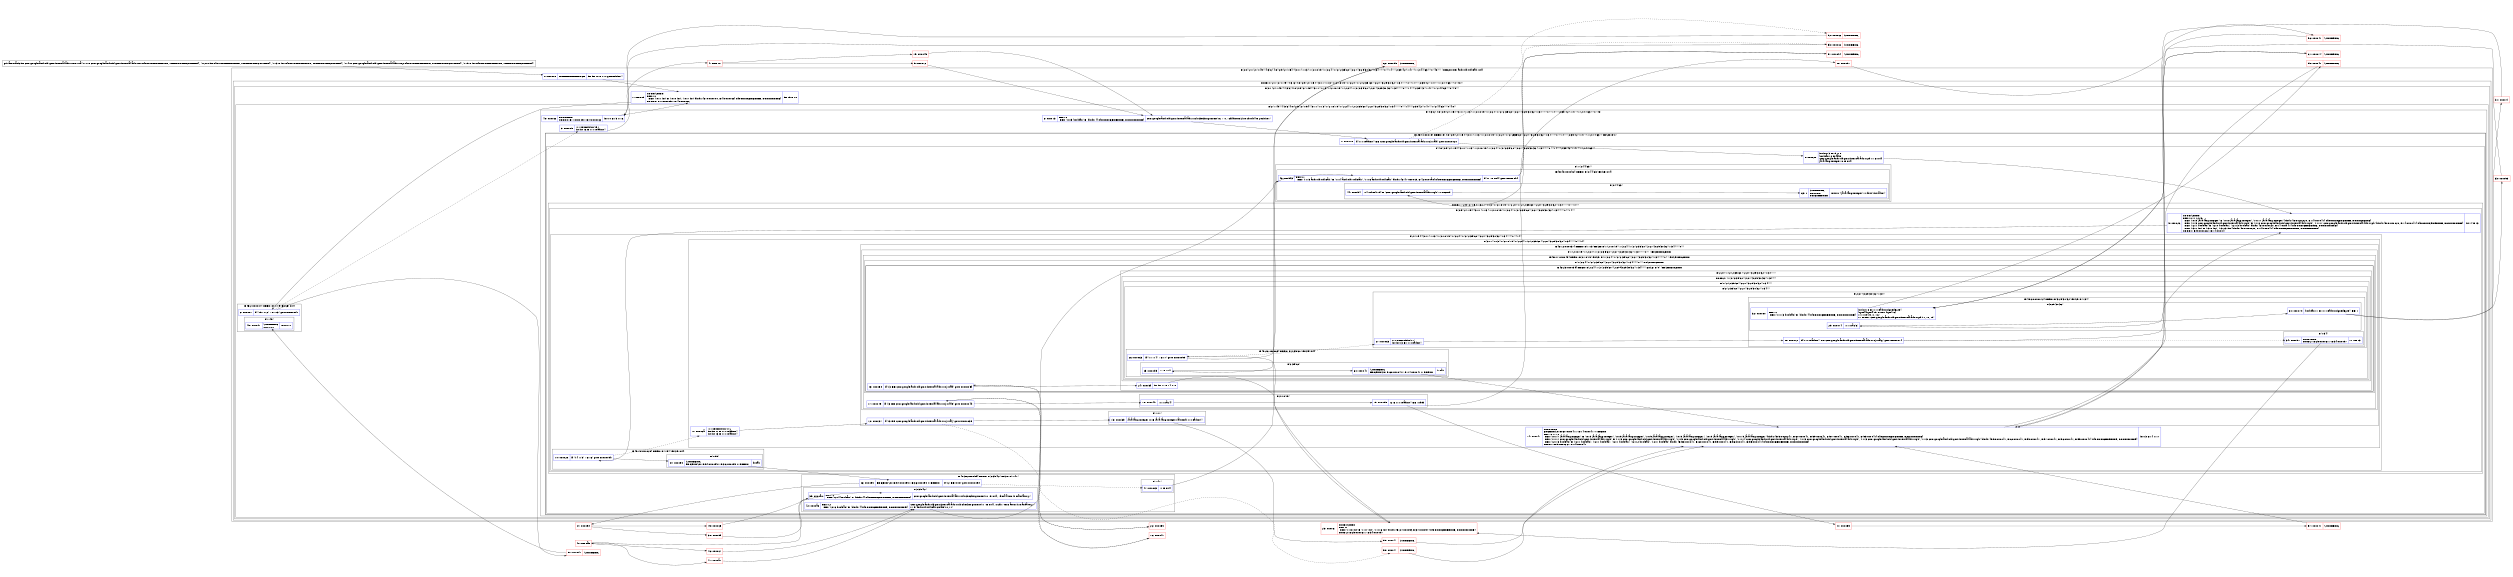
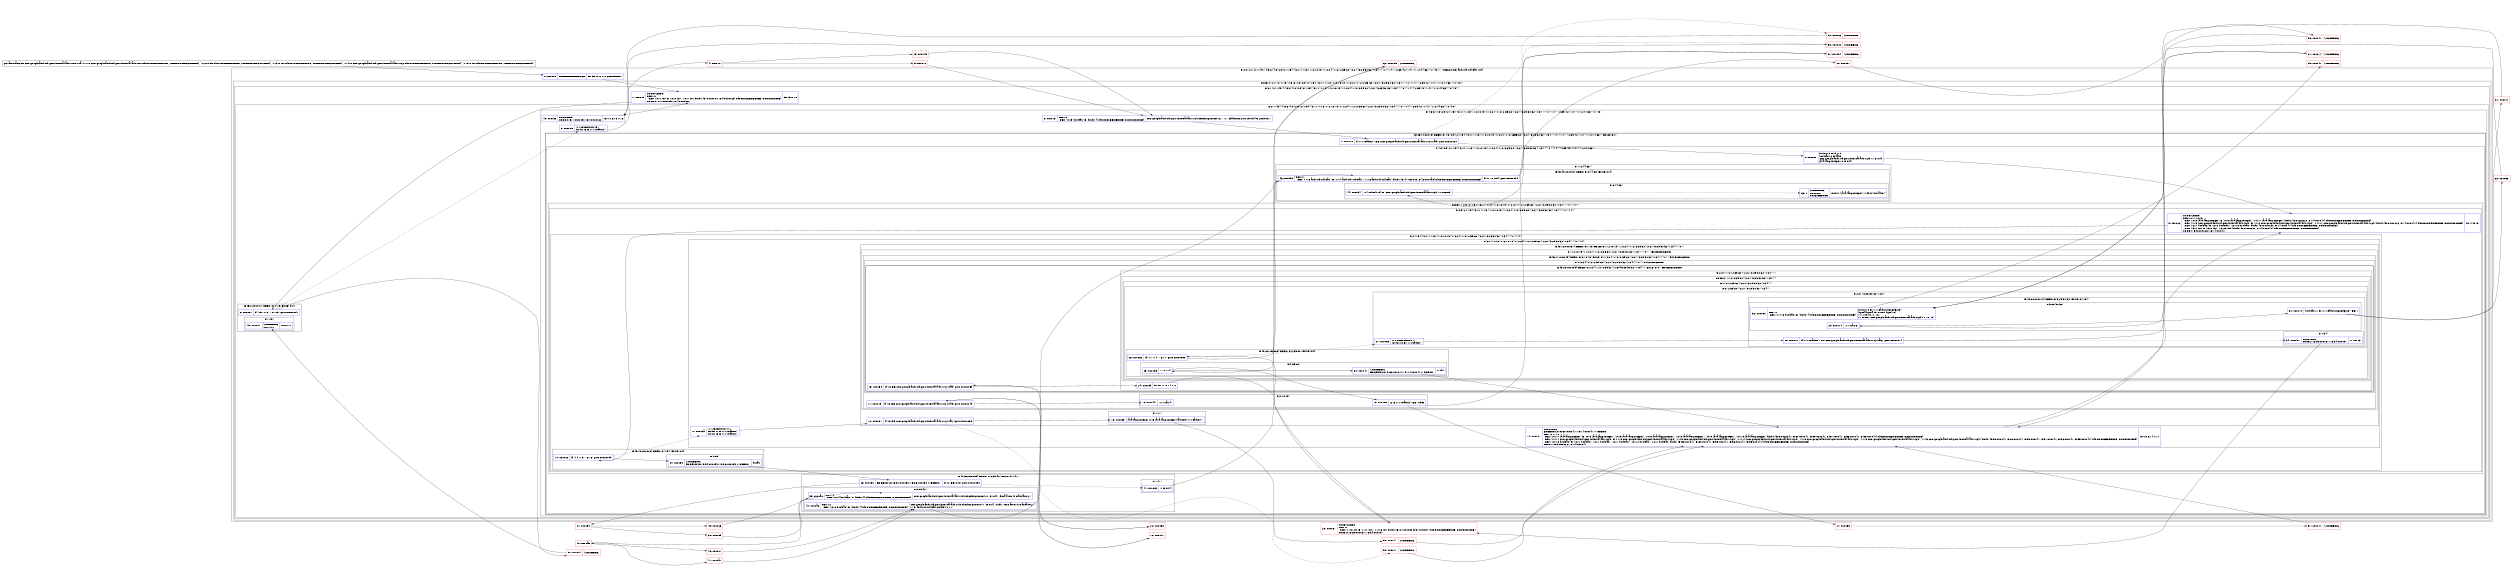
(1625, 193) -> (1625, 193)
(2168, 205) -> none
(1272, 403) -> (1270, 374)
